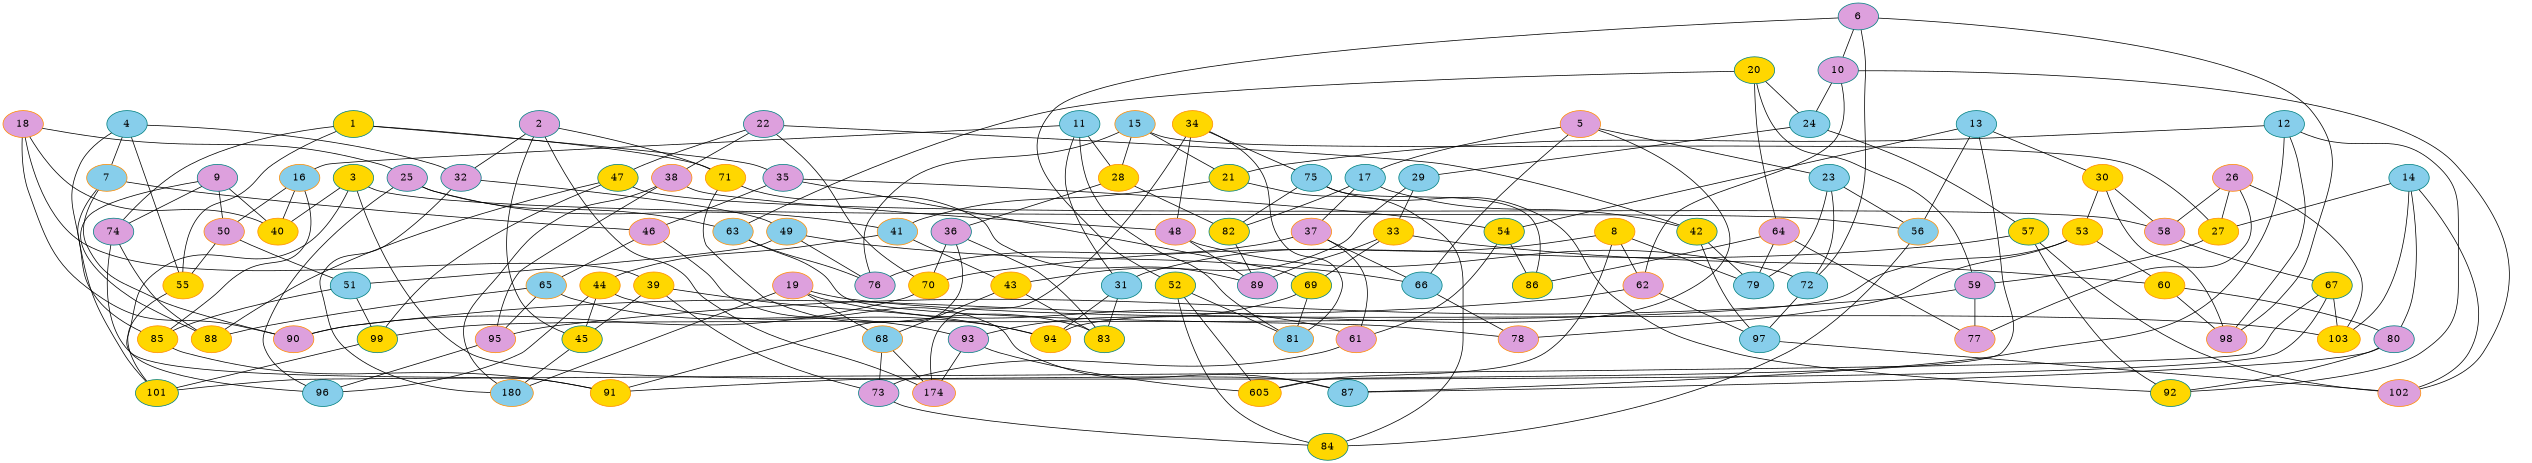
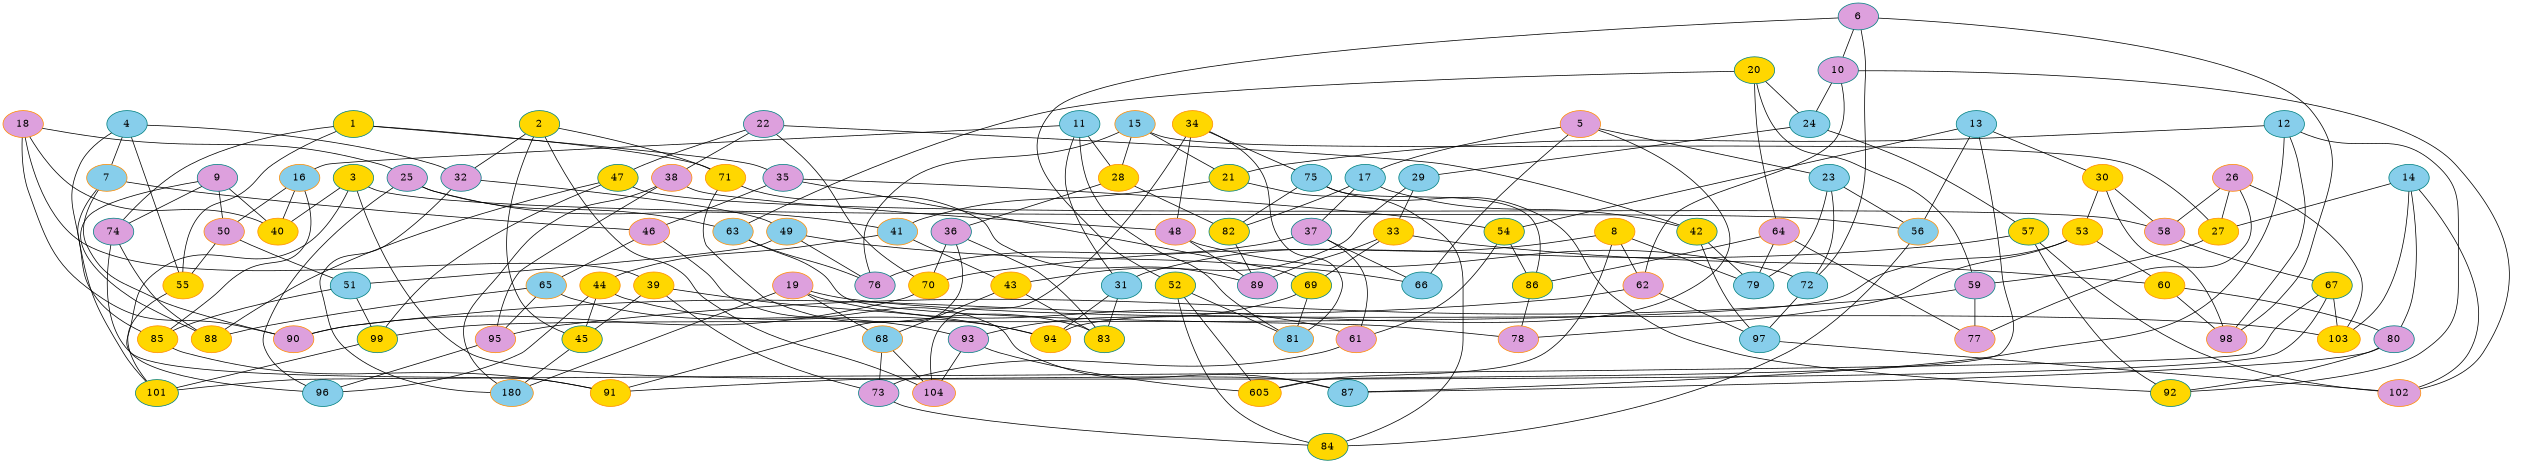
(539, 124) -> (539, 124)
(1311, 232) -> (1311, 232)
(1470, 312) -> (1526, 309)
(934, 393) -> (934, 393)
